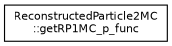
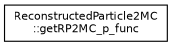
(86, 23) -> (86, 23)
